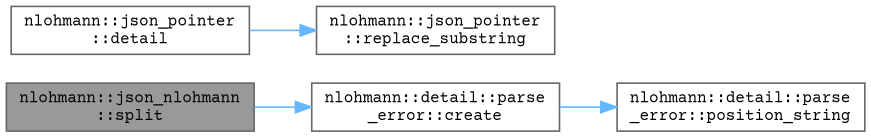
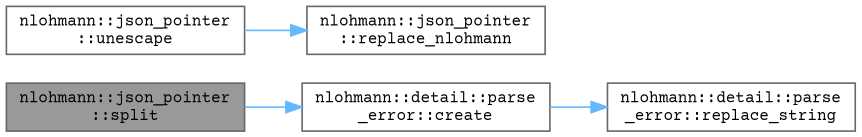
(130, 30) -> (125, 30)
(436, 30) -> (426, 30)
(130, 107) -> (125, 107)
(741, 107) -> (731, 107)
